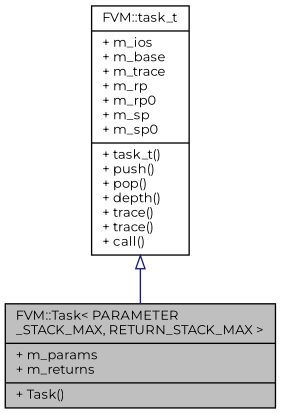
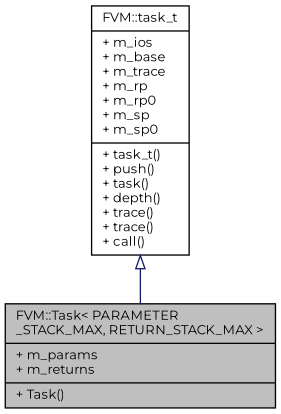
(125, 184) -> (126, 184)
